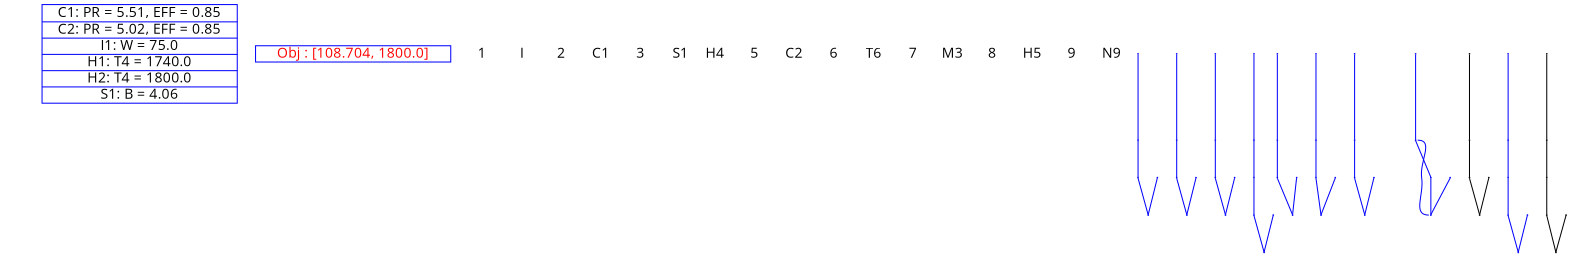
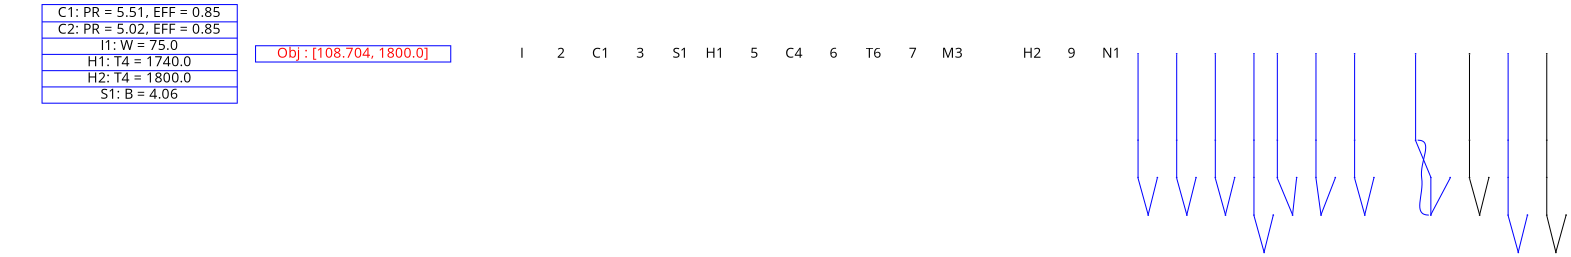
(482, 54) -> none
(715, 54) -> (715, 54)
(794, 54) -> (794, 54)
(993, 54) -> none
(1032, 54) -> (1032, 54)
(1112, 54) -> (1112, 54)
